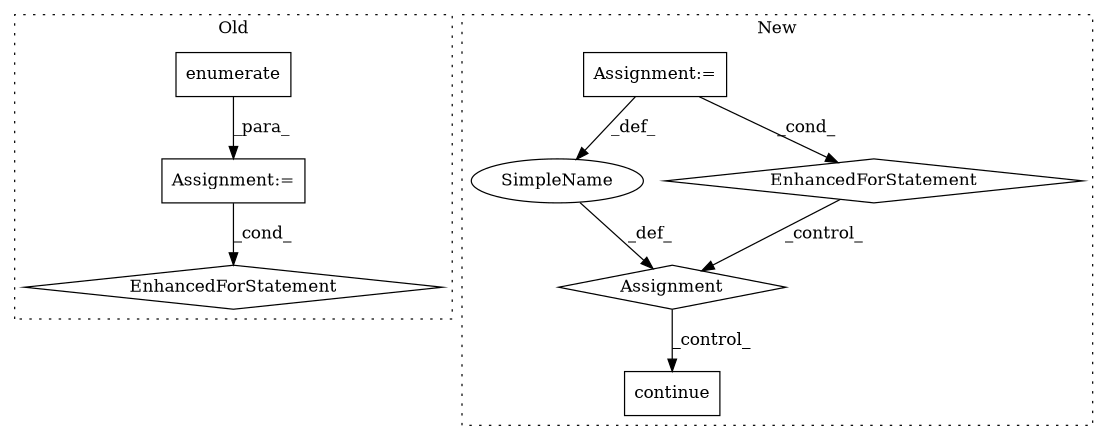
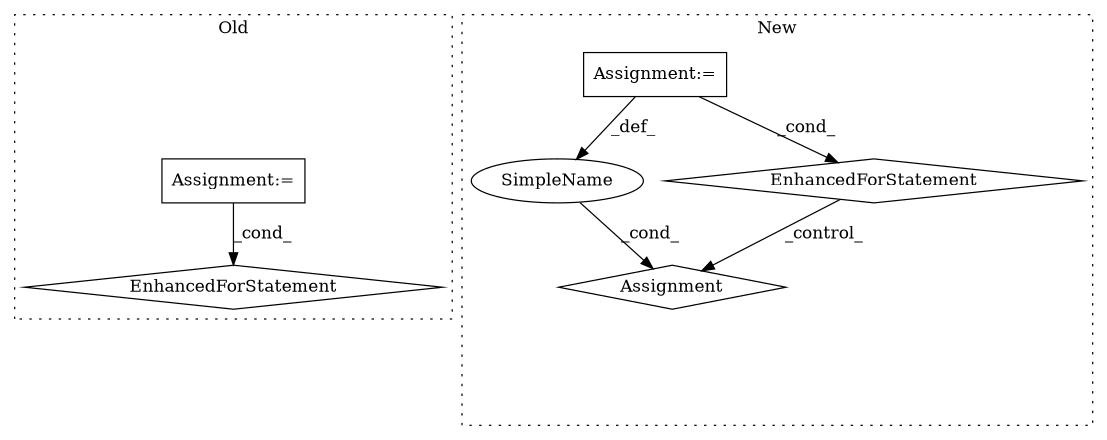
(233, 75) -> none
(650, 234) -> (650, 234)
(672, 394) -> none
